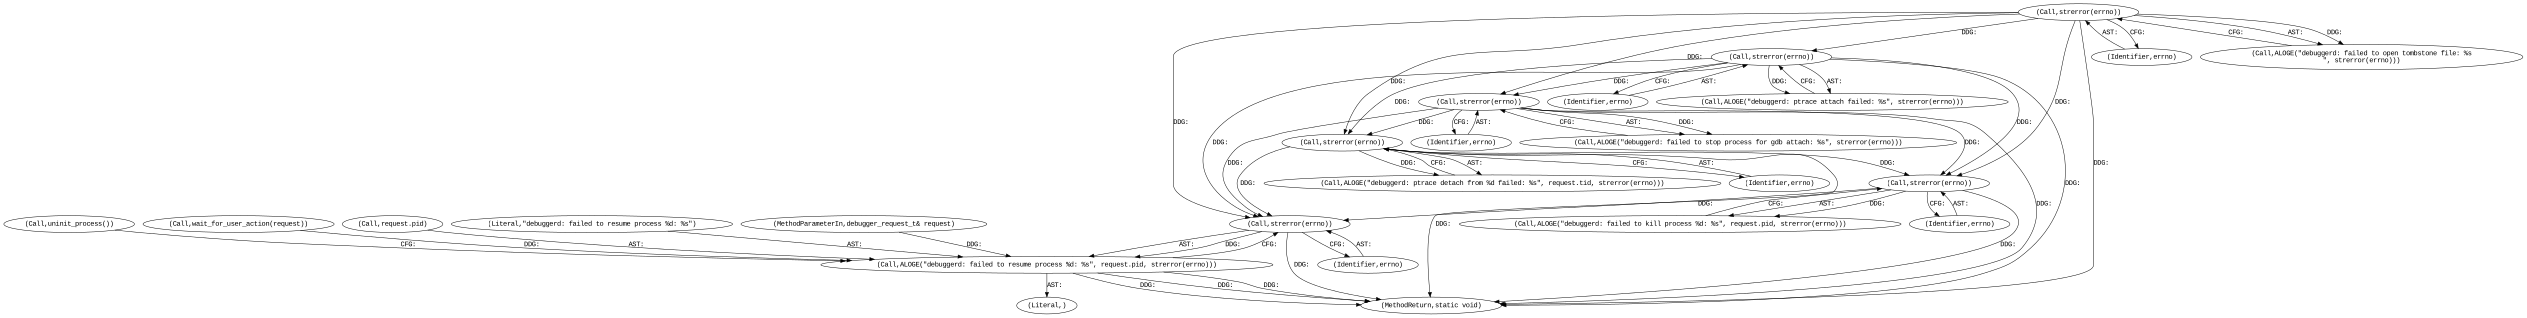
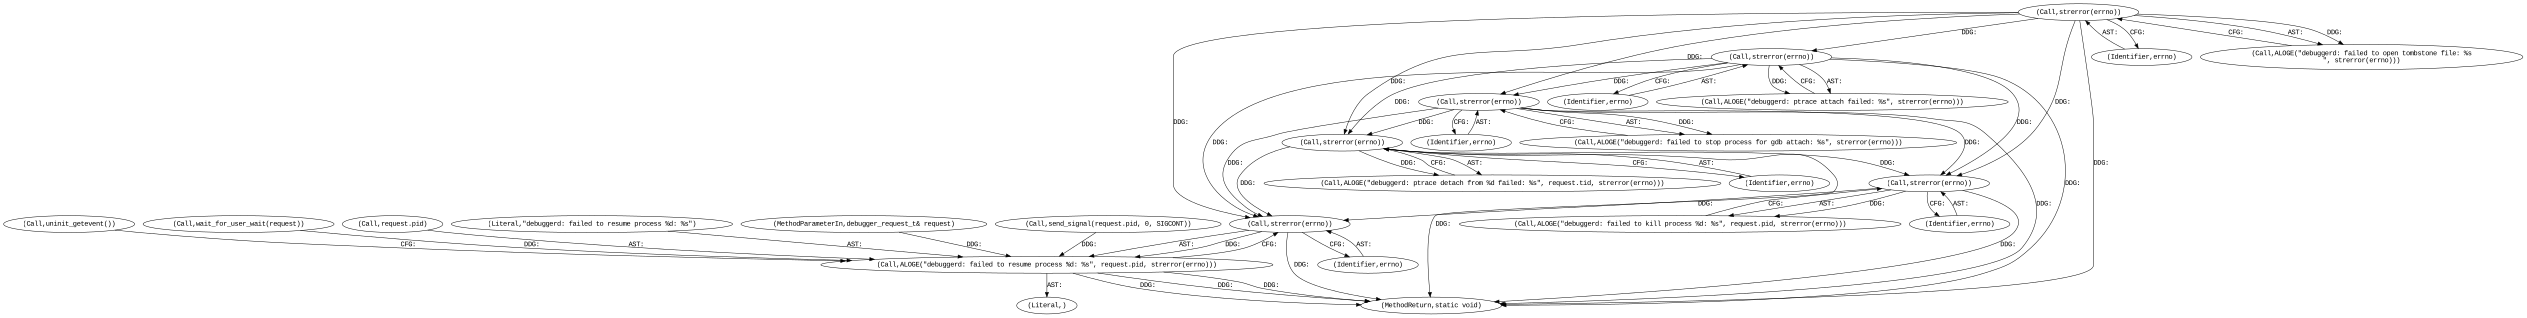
(69, 224) -> (69, 224)
(239, 224) -> (239, 224)
none -> (1108, 224)
